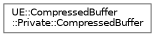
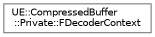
(77, 18) -> (77, 18)
